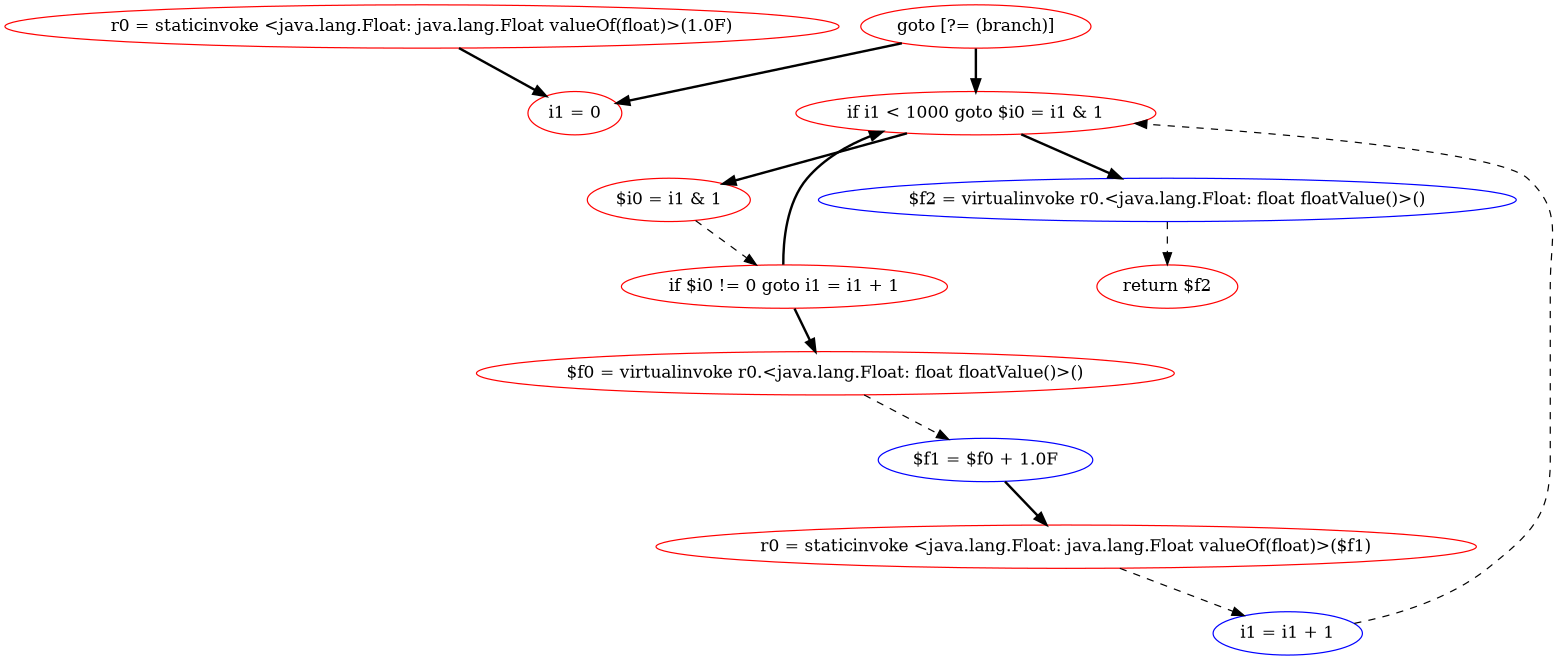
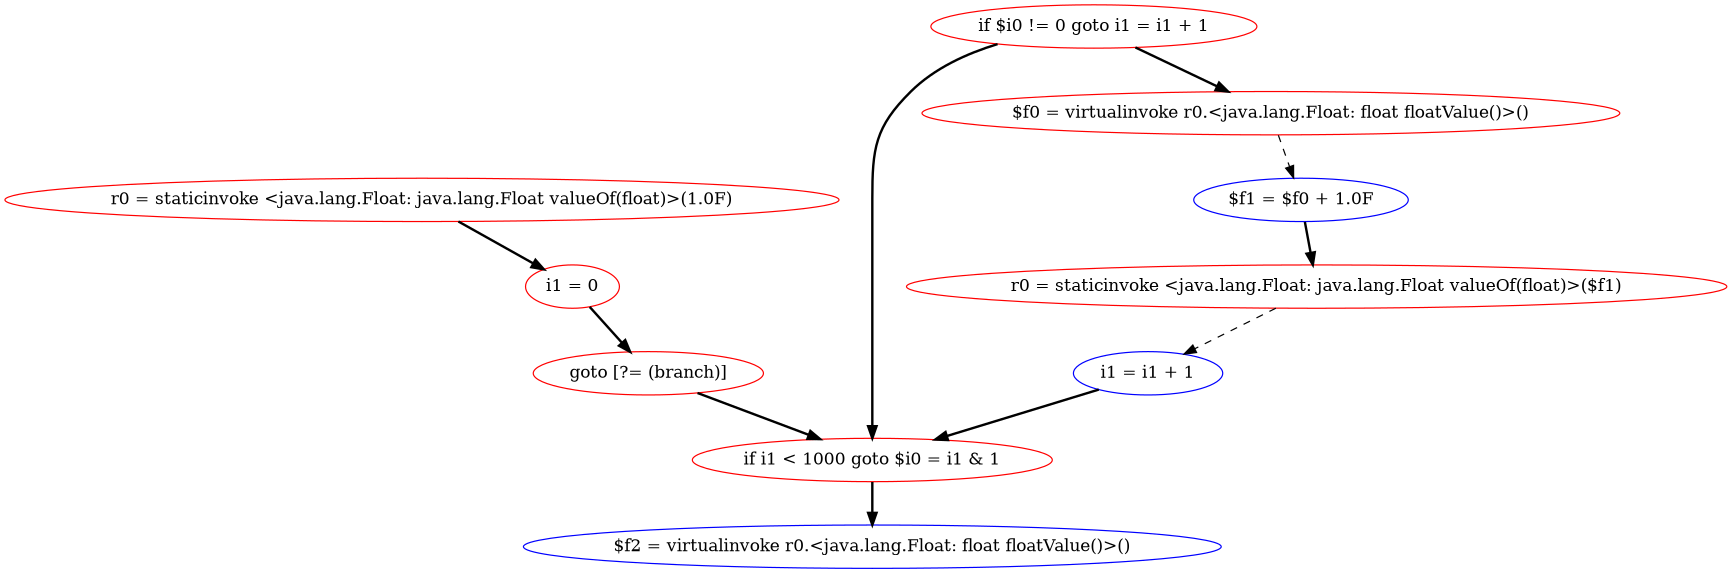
(766, 72) -> (606, 325)
(669, 200) -> none
(1551, 261) -> (1023, 413)
(1167, 287) -> none
